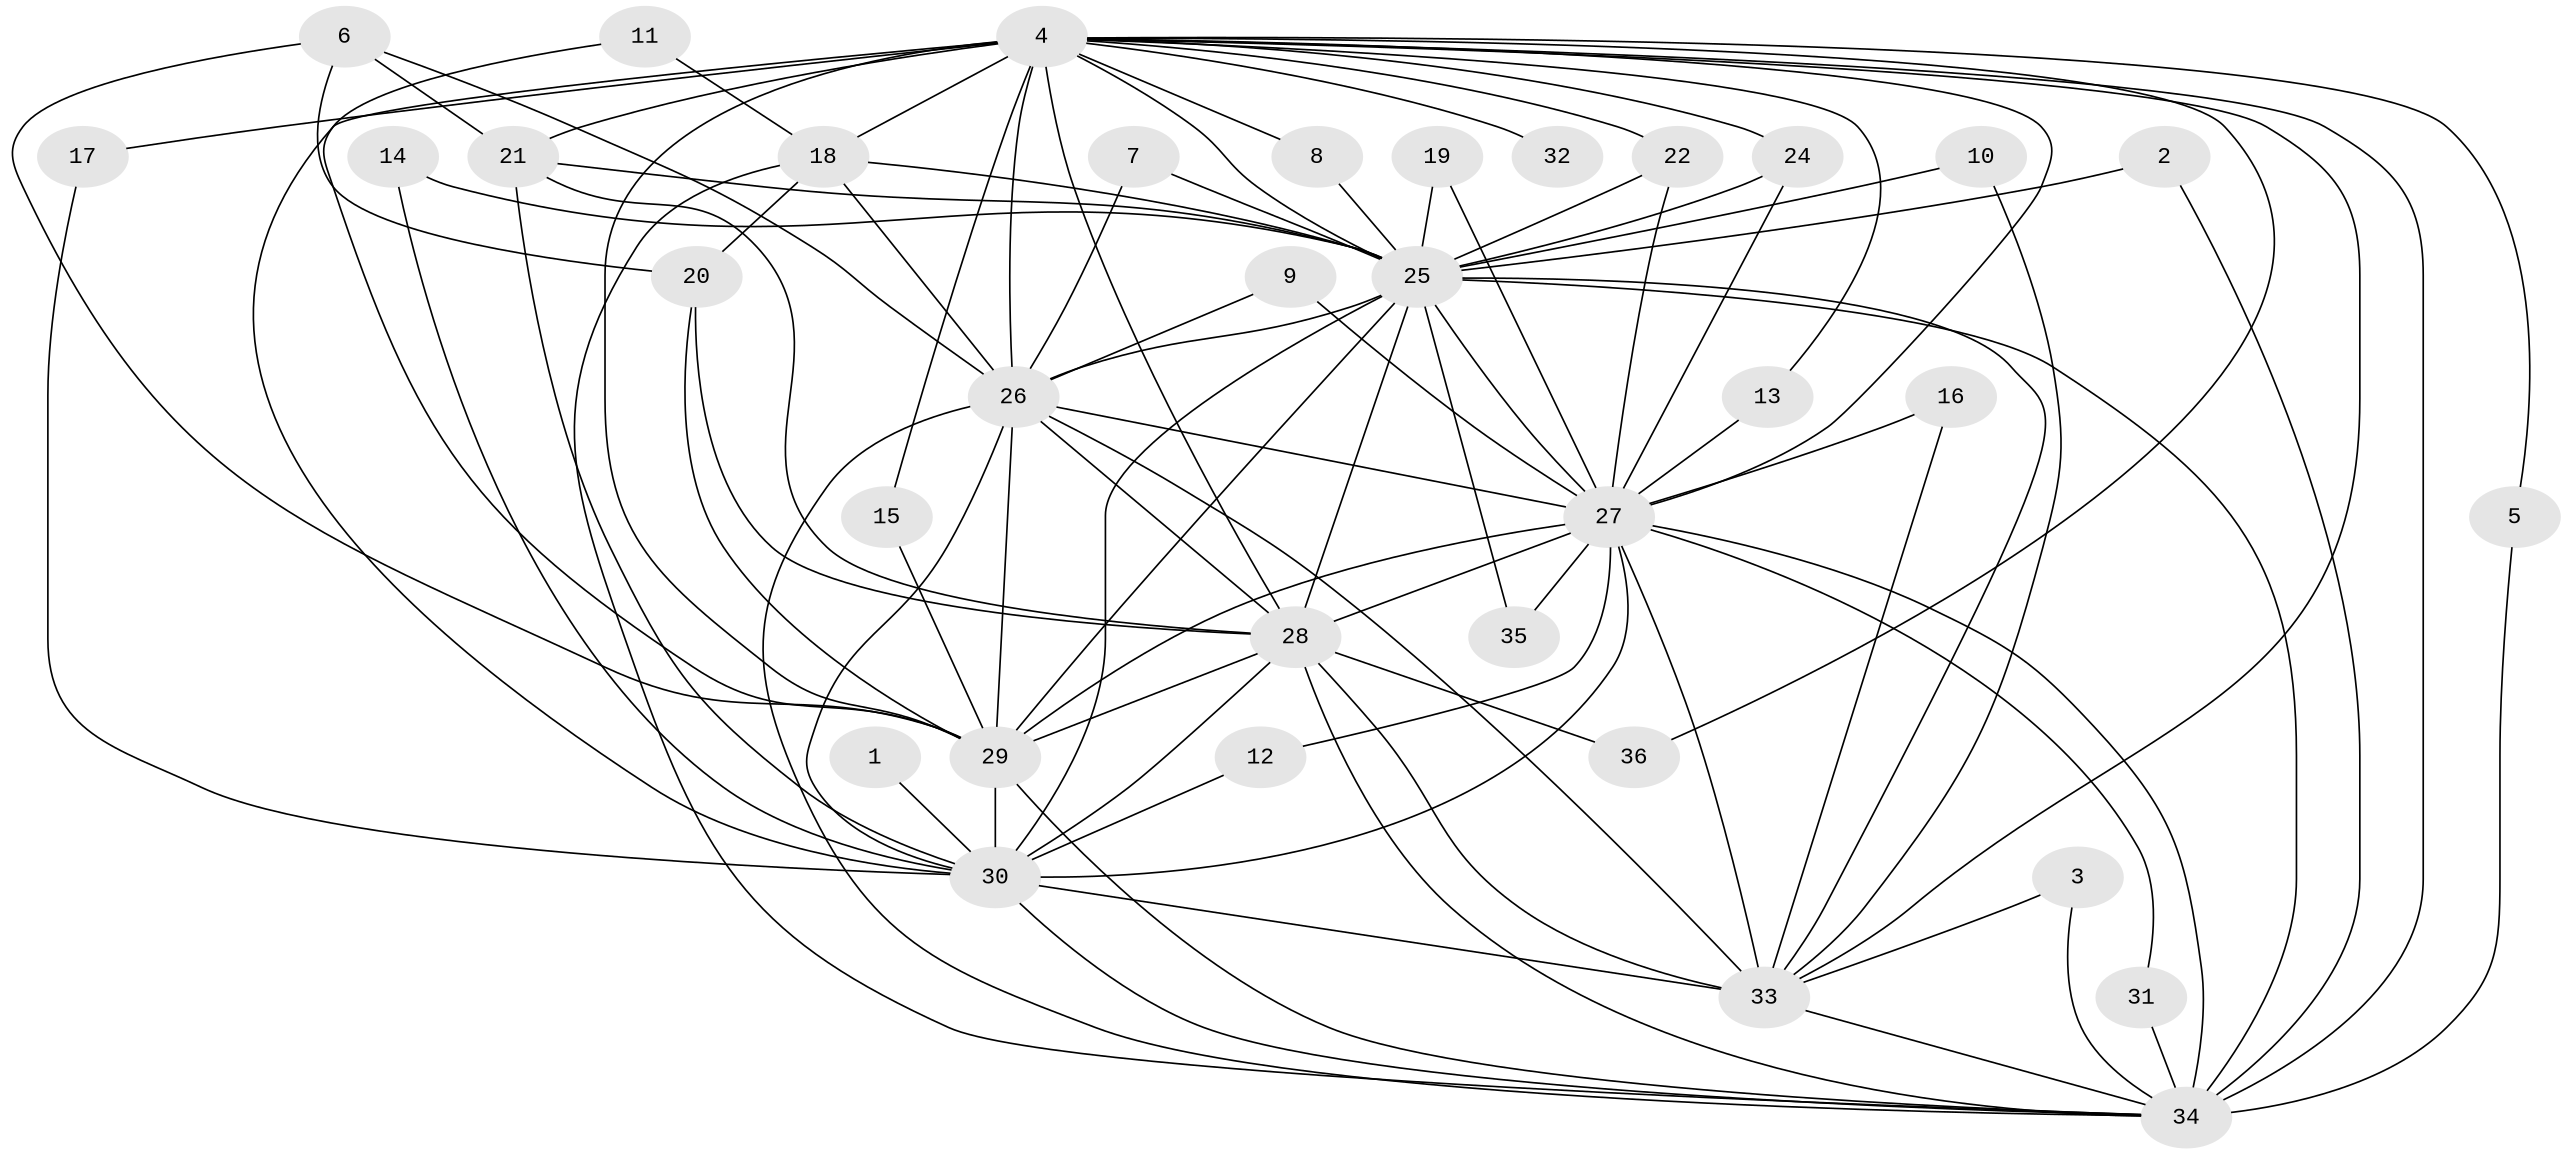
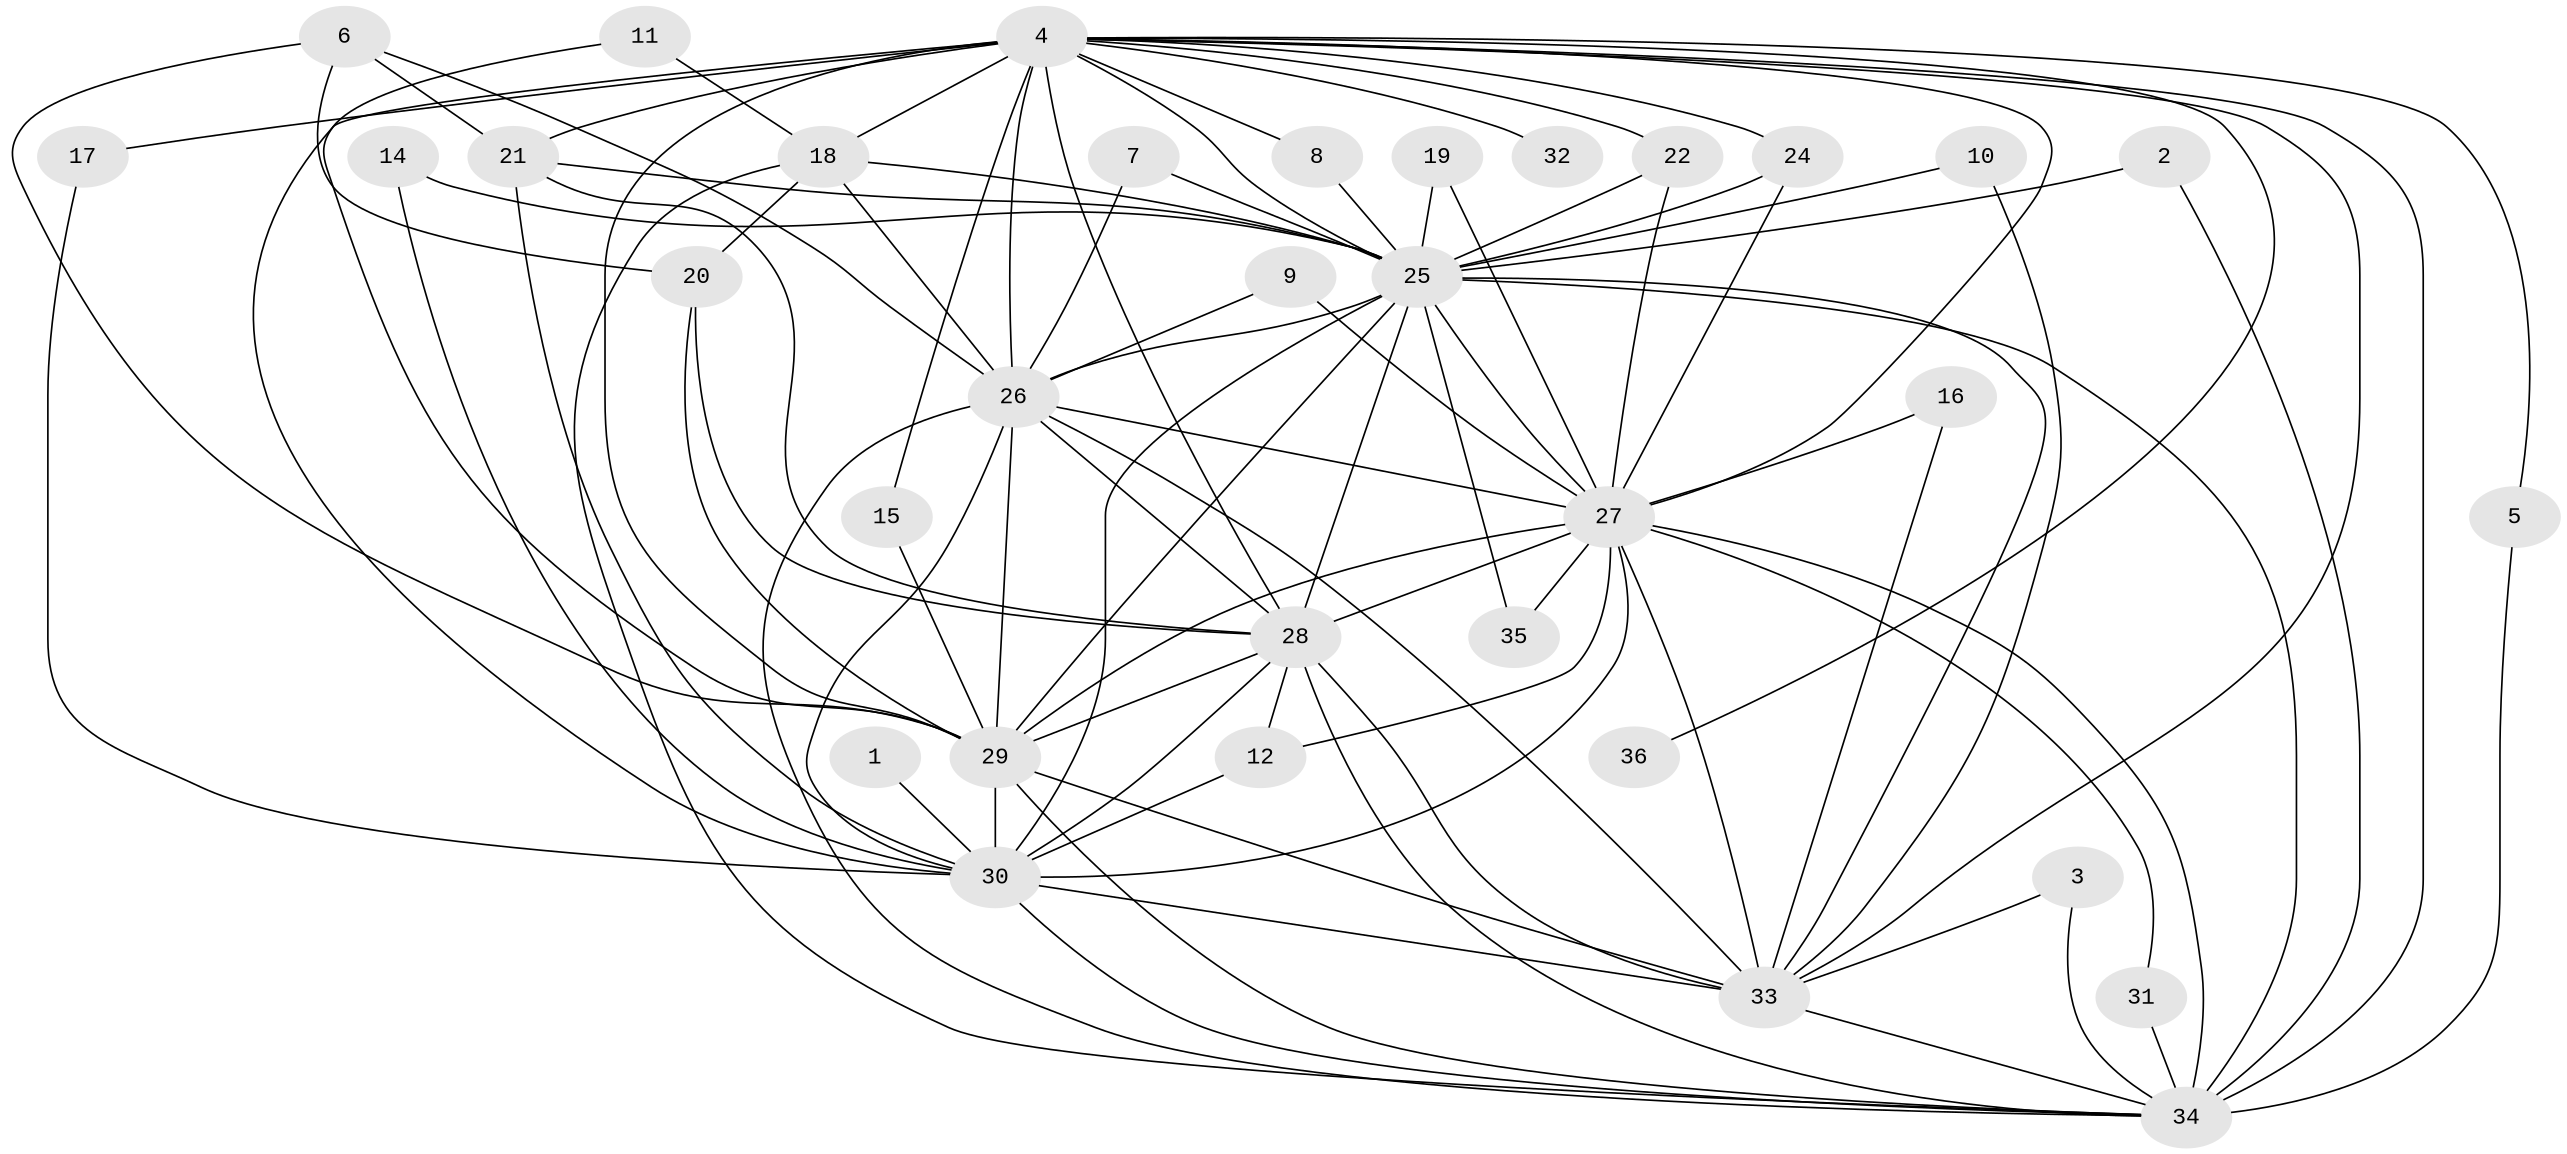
(1768, 397) -> none
(1433, 686) -> (1278, 697)
none -> (1377, 883)
